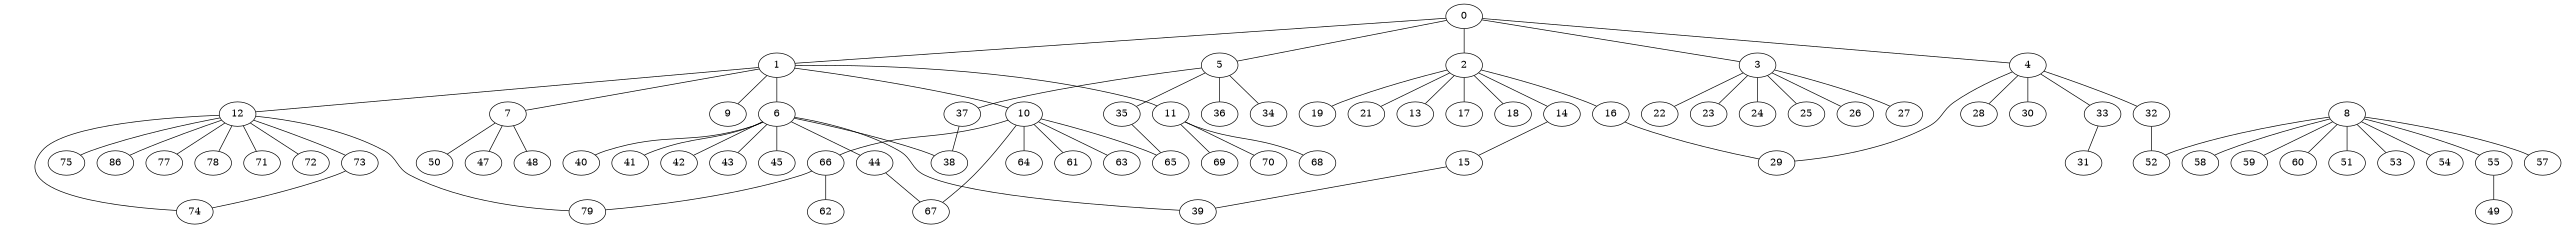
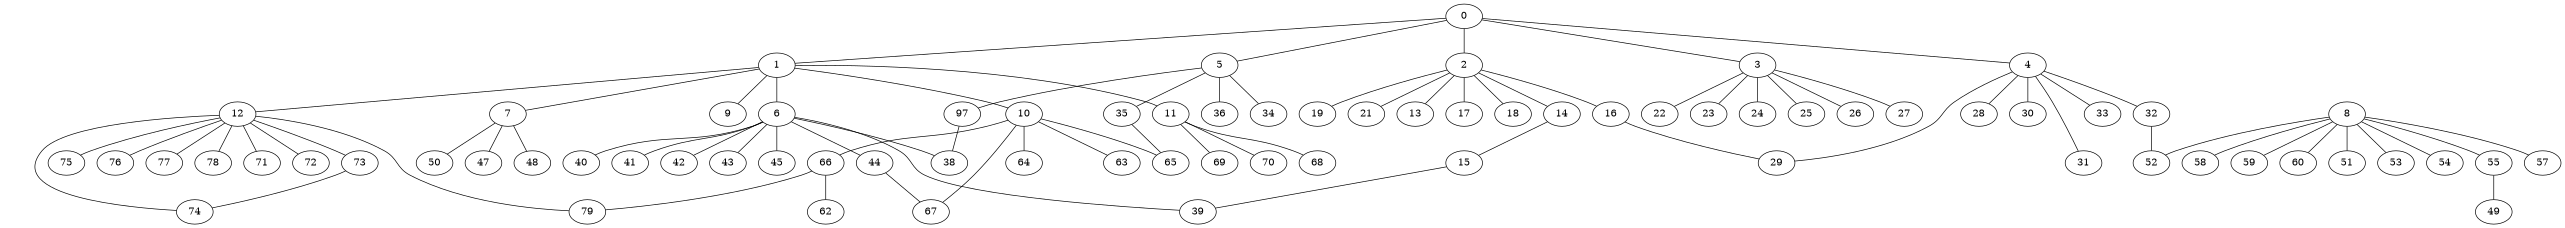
(962, 114) -> (962, 114)
(2093, 139) -> (2059, 113)
(115, 163) -> (115, 163)
(1073, 163) -> none
